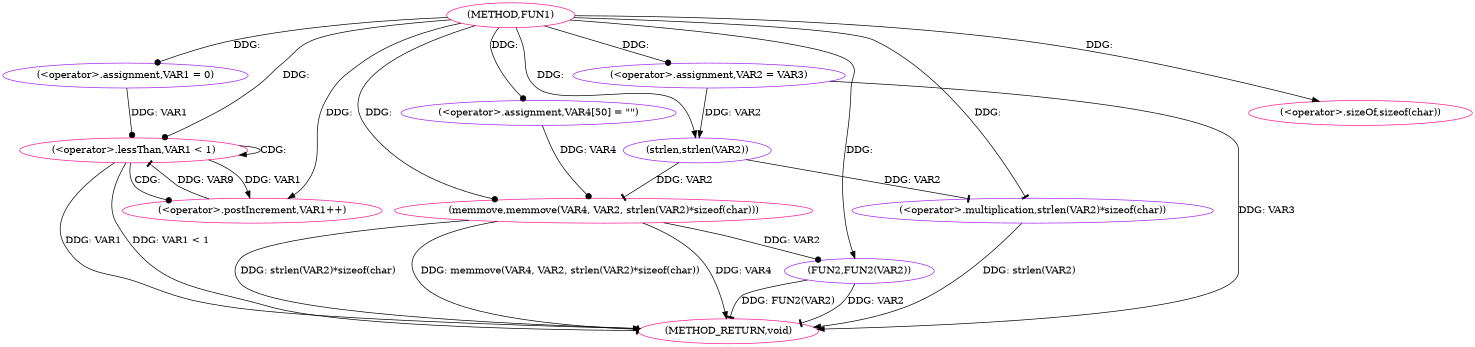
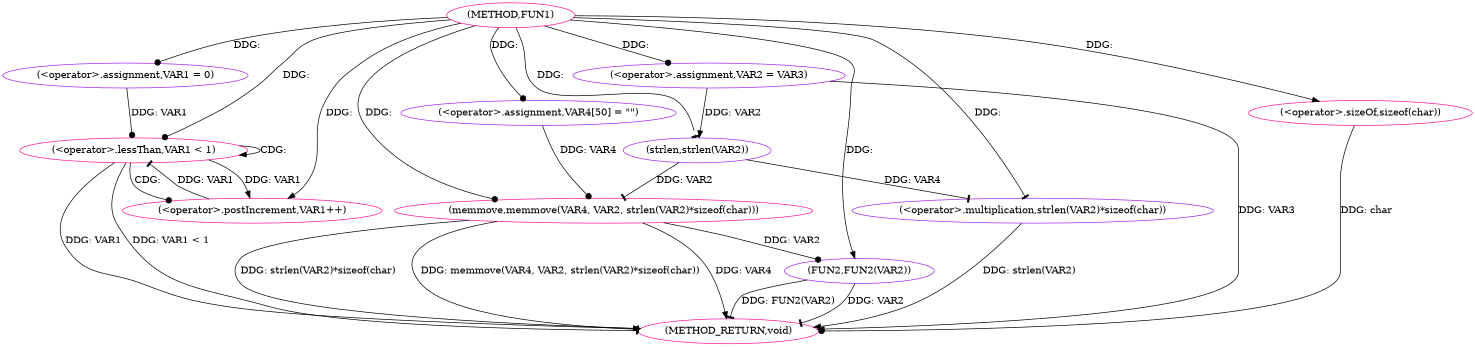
(592, 95) -> (592, 95)
(206, 181) -> (206, 181)
(913, 181) -> (913, 181)
none -> (1162, 319)
